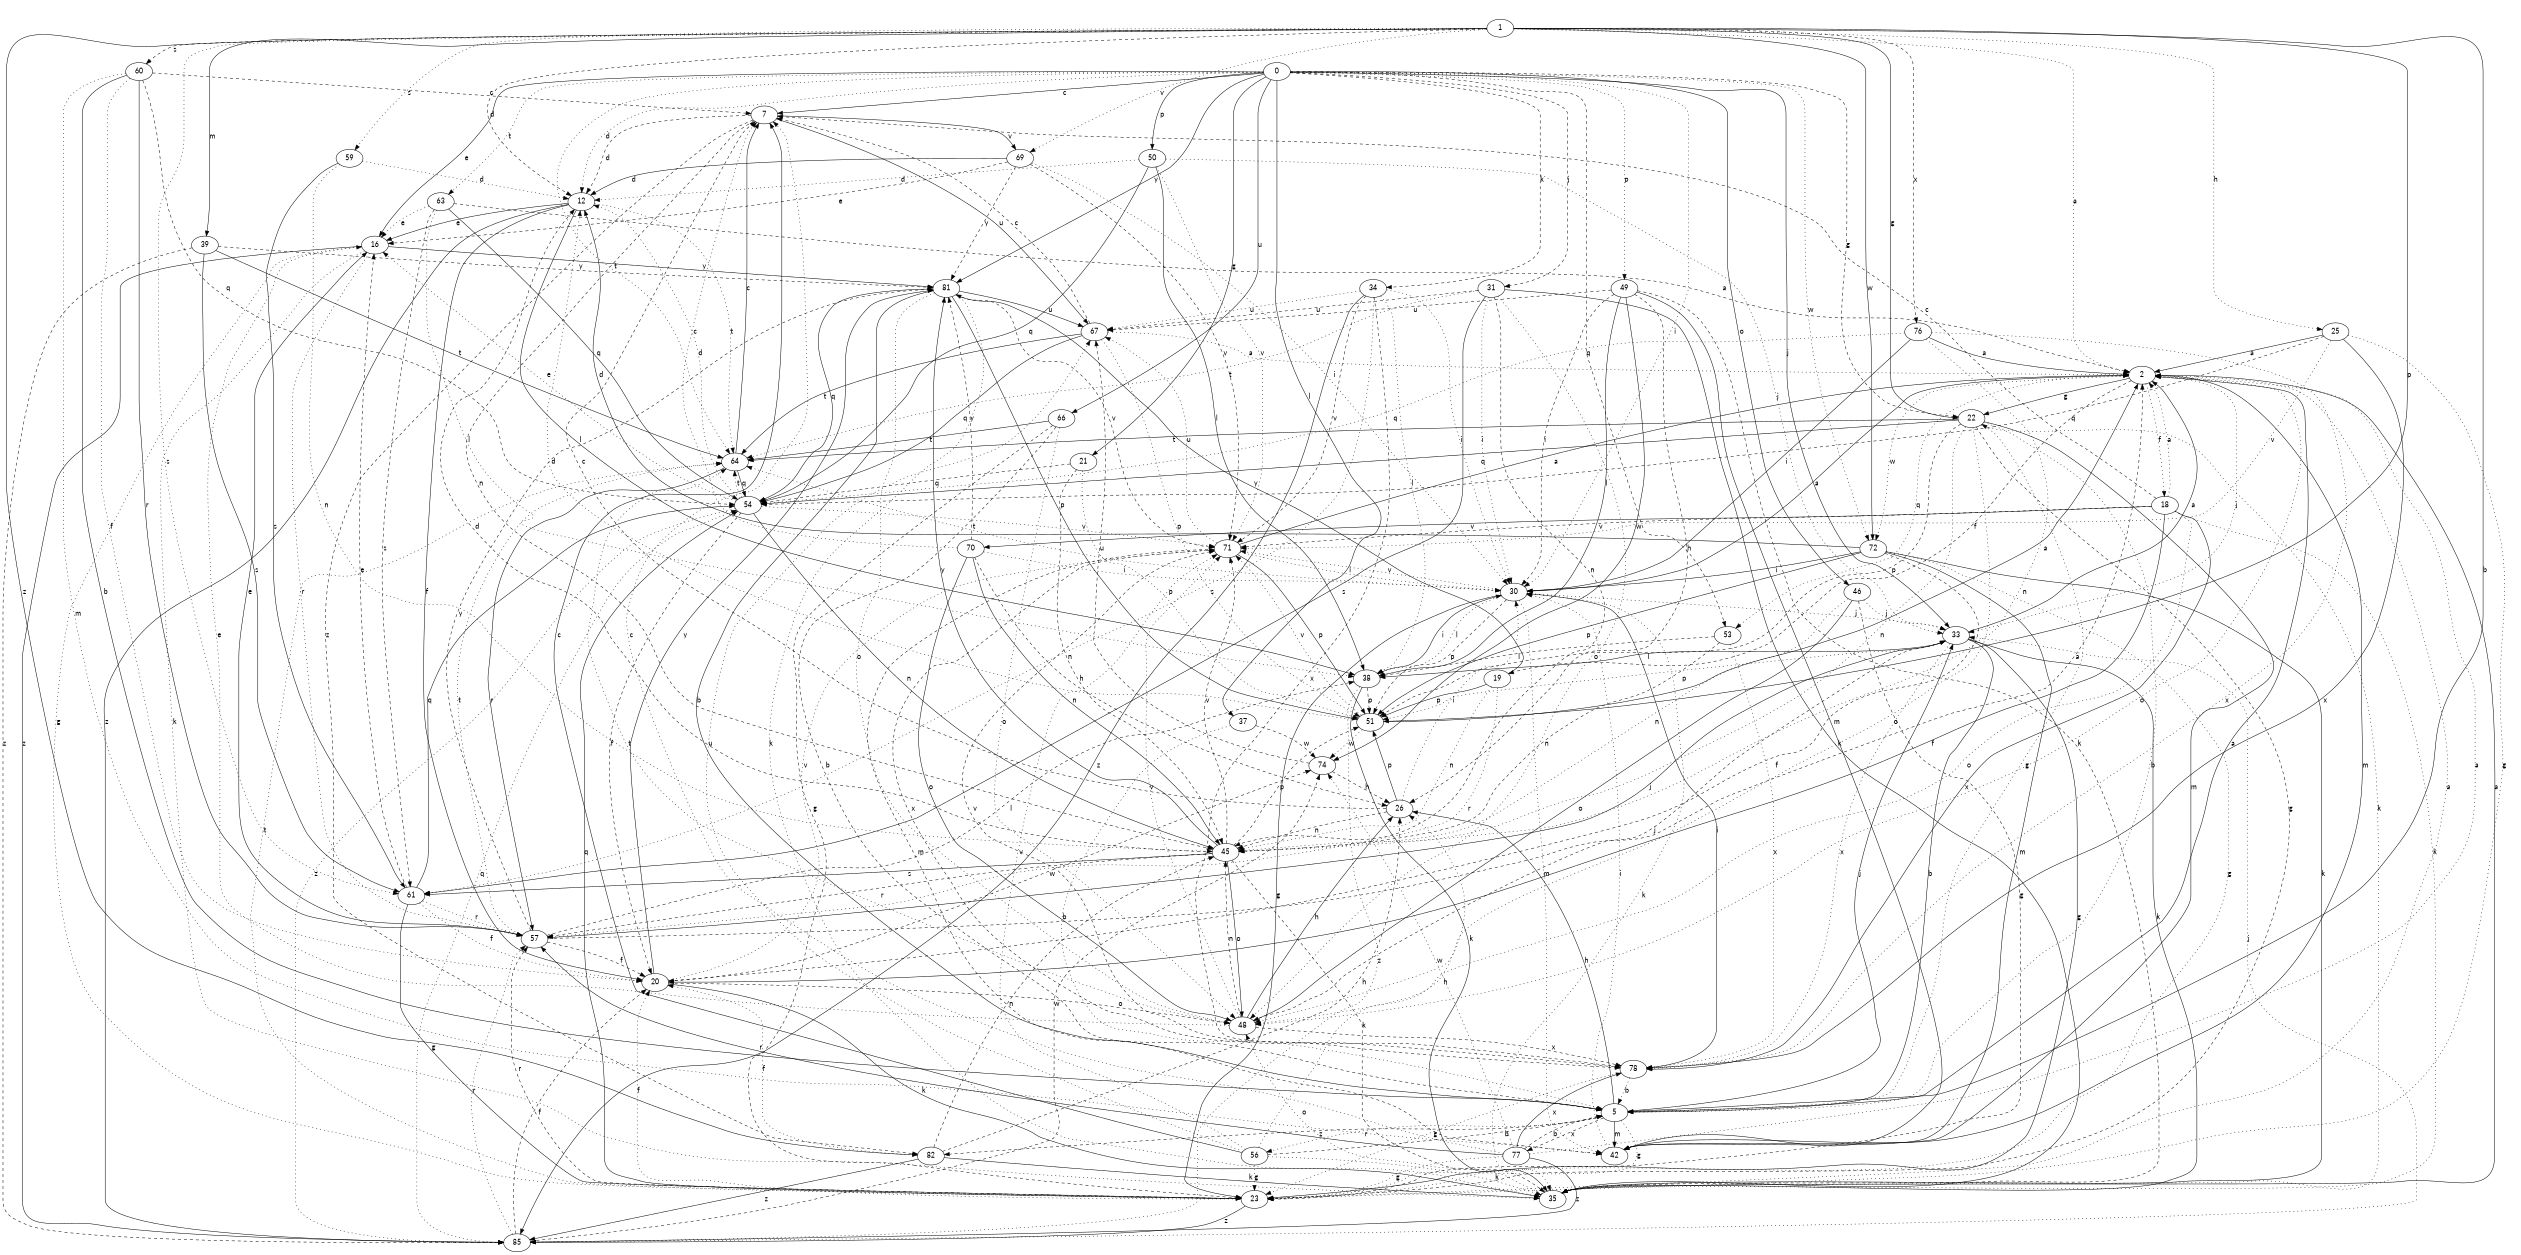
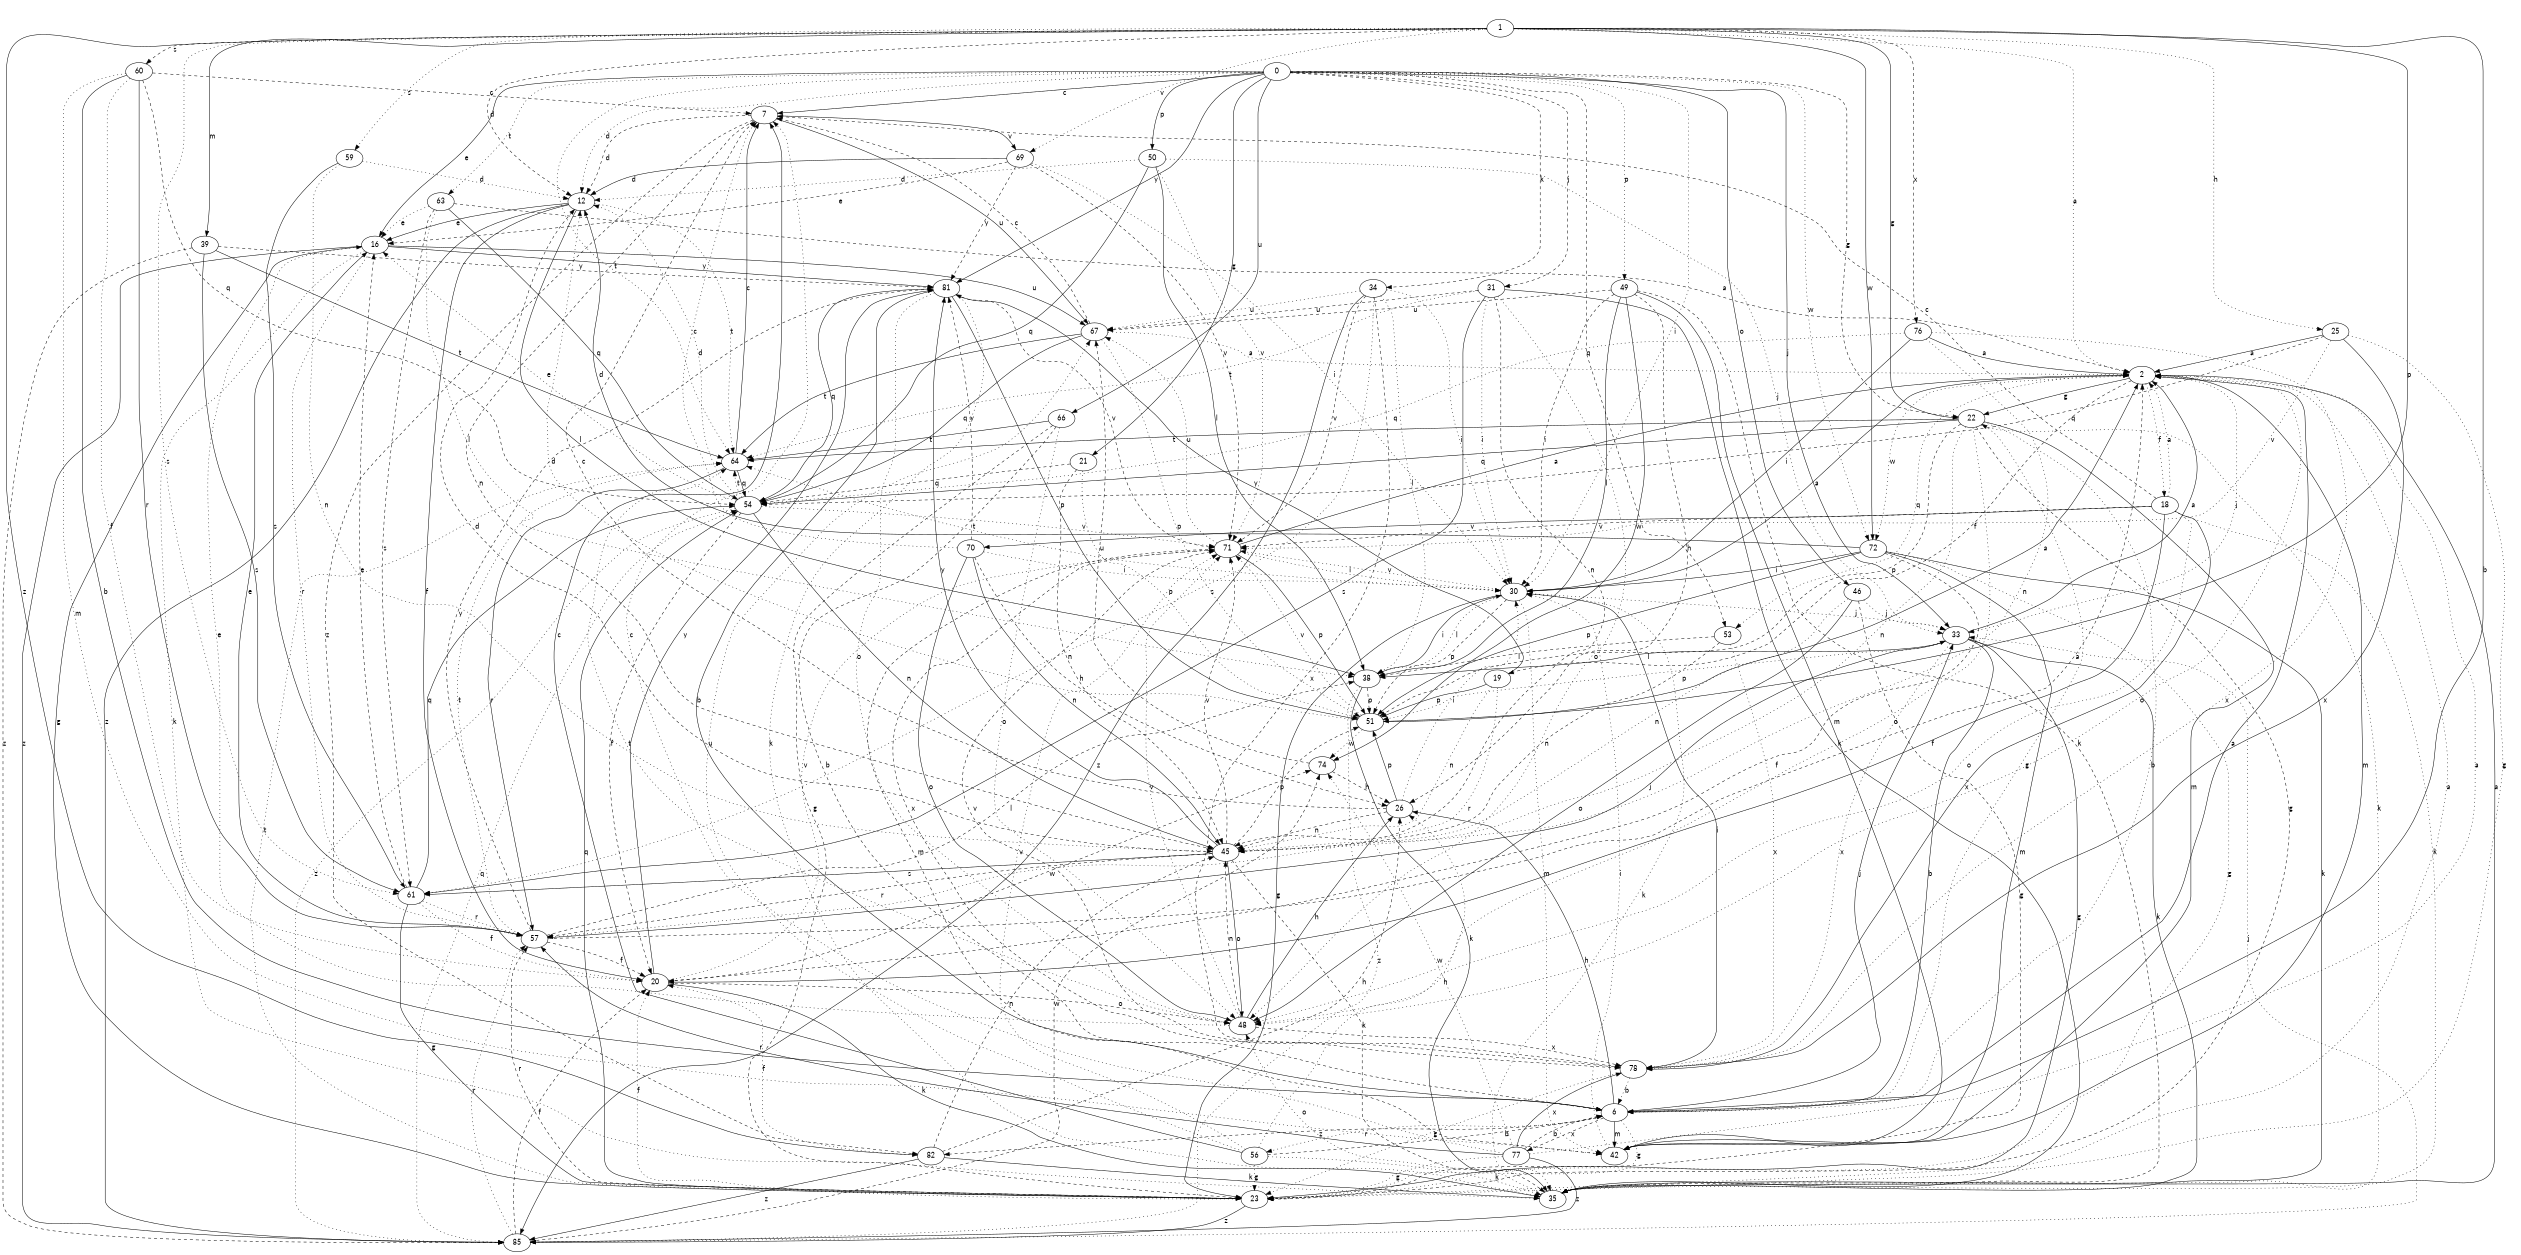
(1020, 305) -> (739, 260)
(1243, 722) -> none
(1586, 849) -> none
(209, 1094) -> (209, 1094)
(1615, 1113) -> (1615, 1113)
